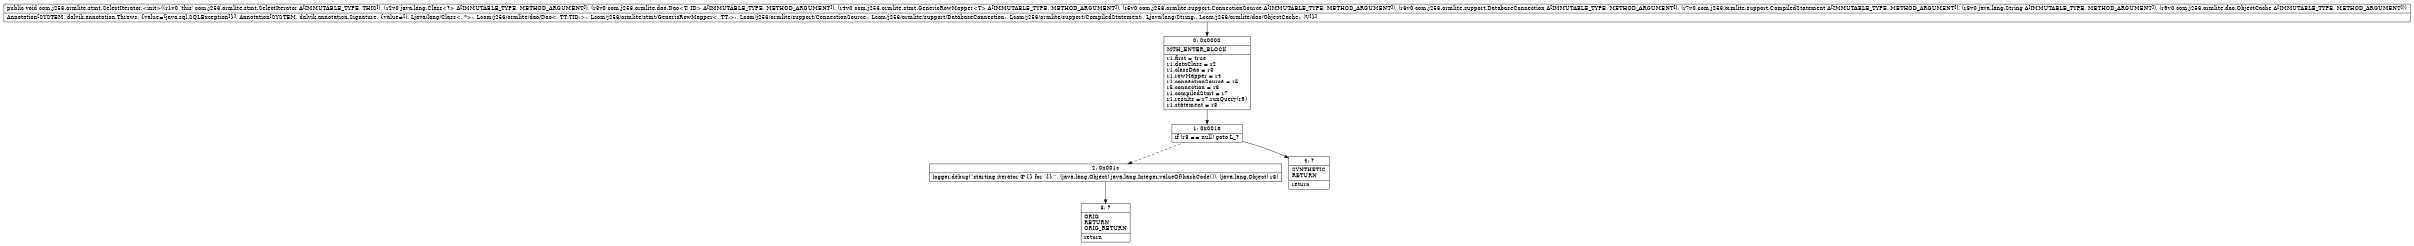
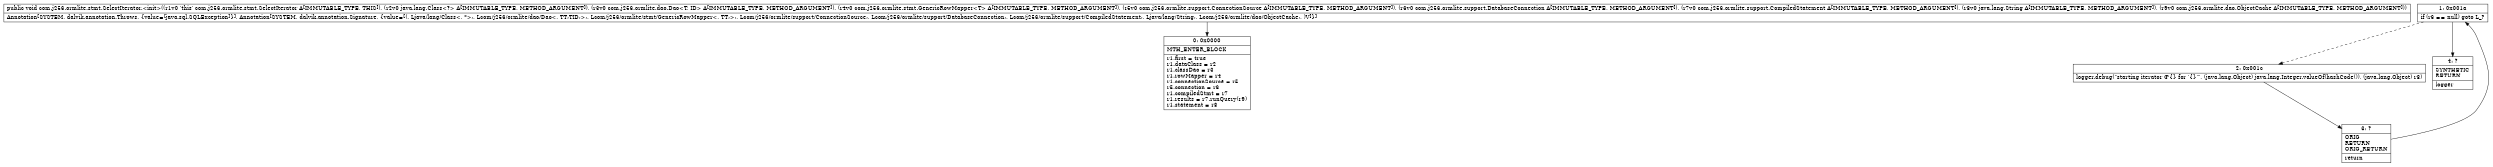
(1207, 115) -> (2477, 109)
(1207, 137) -> (2453, 17)
(1301, 185) -> (2445, 85)
